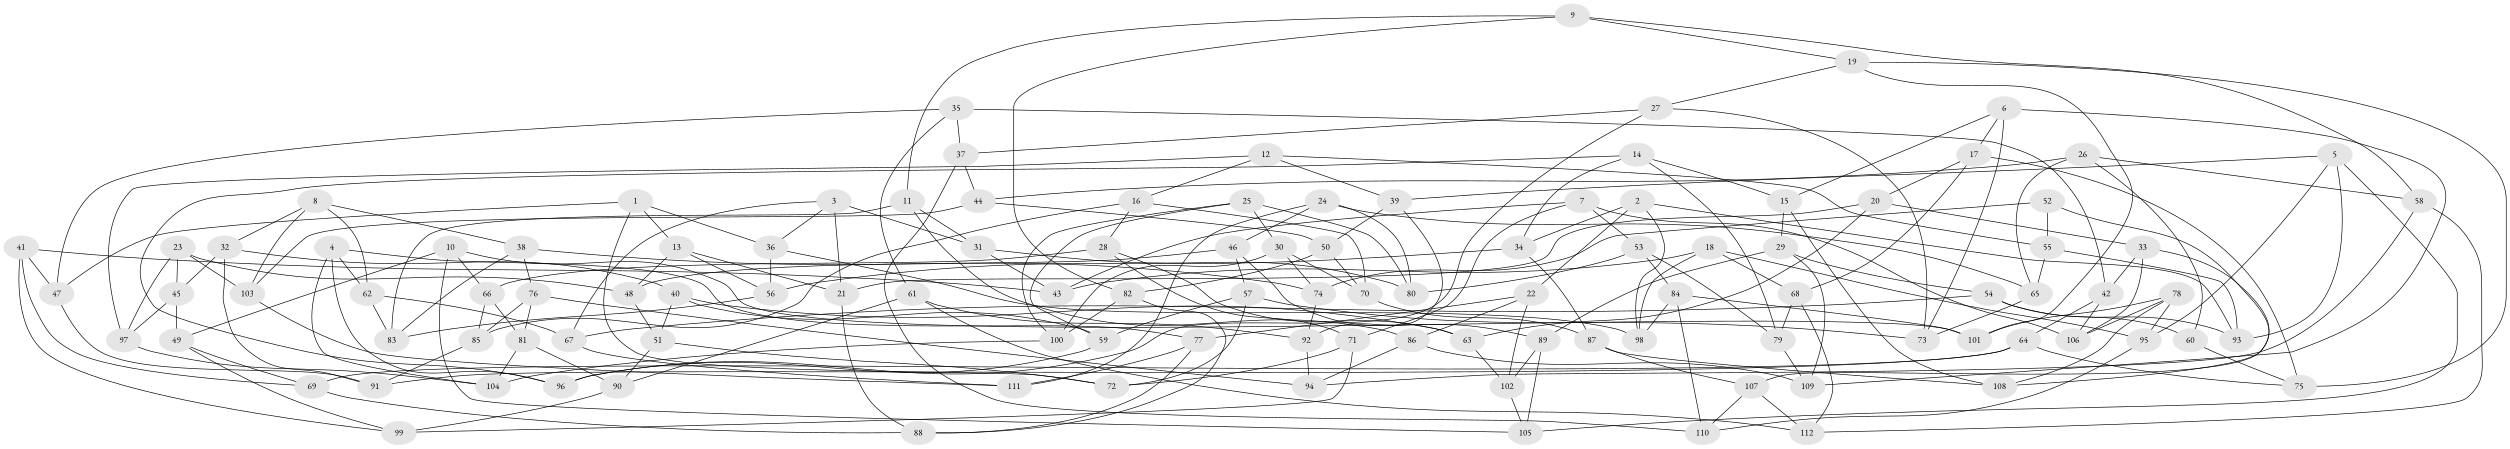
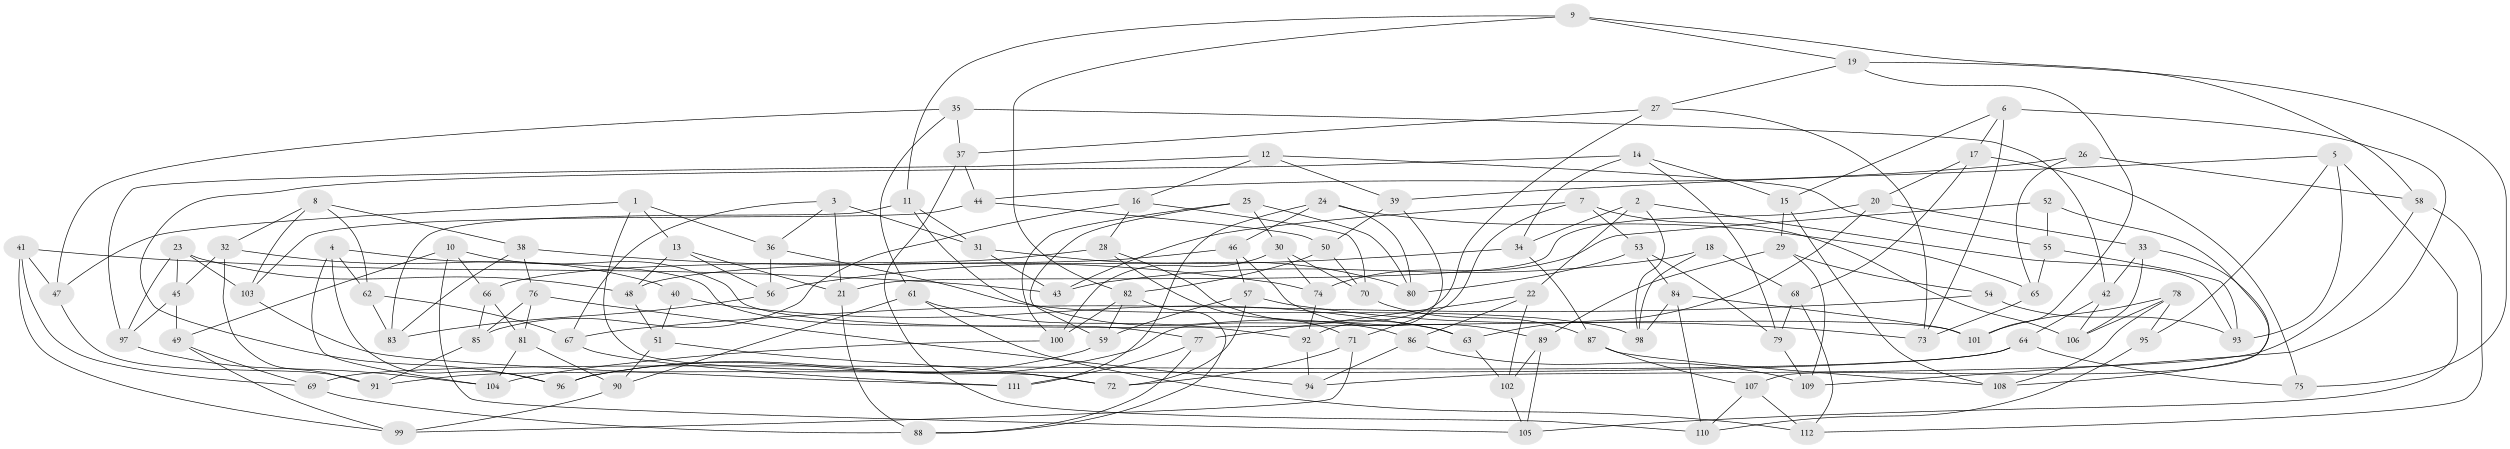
(1916, 295) -> none
(890, 316) -> (1116, 317)
(2190, 340) -> none
